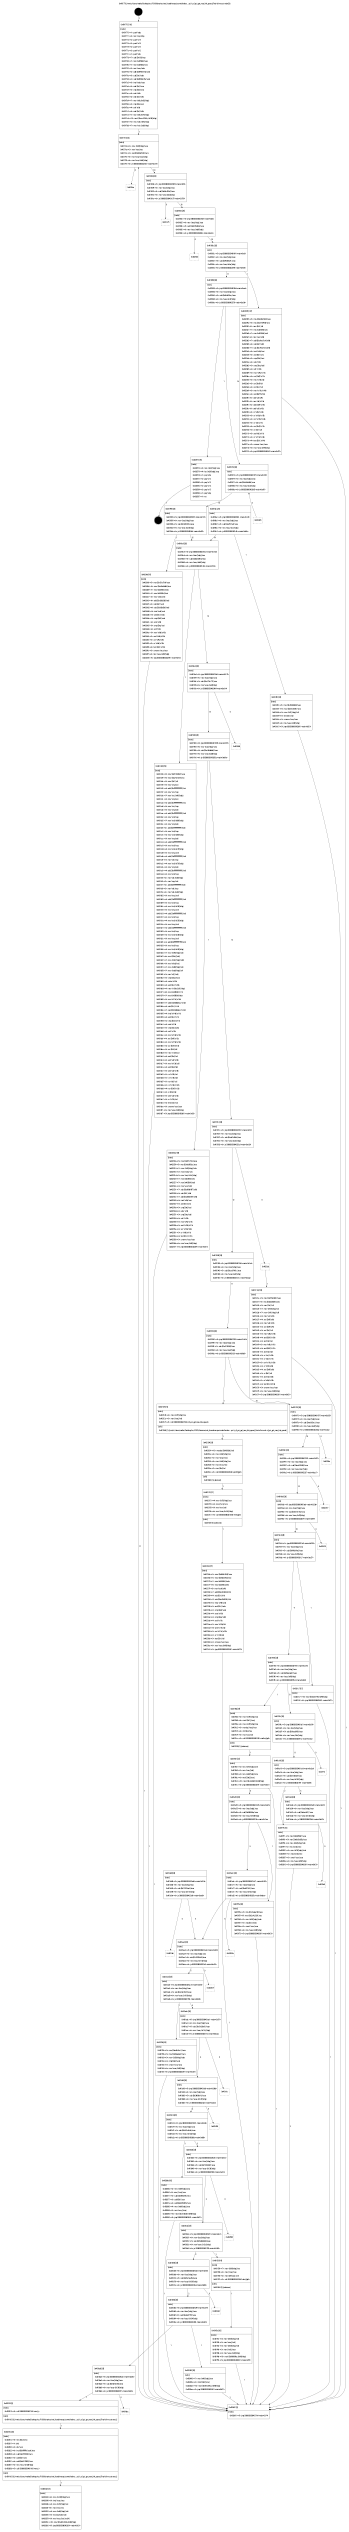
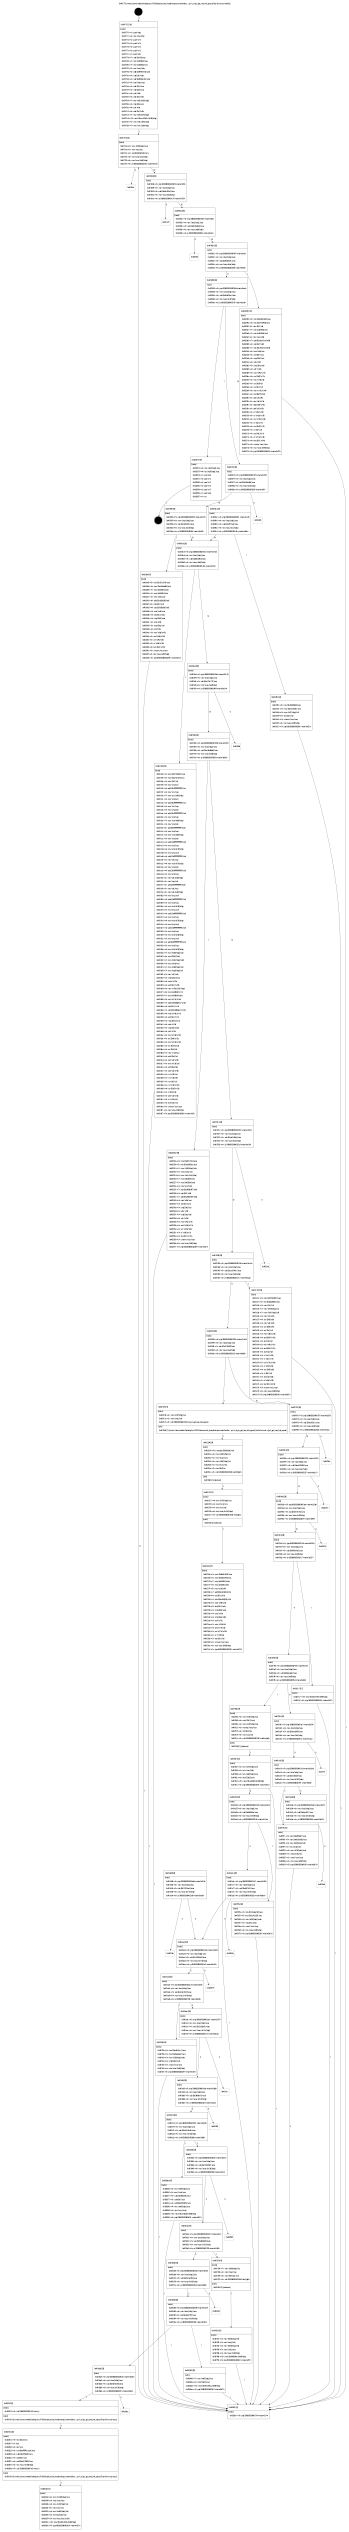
(252, 506) -> (254, 504)
(266, 1278) -> (247, 1284)
